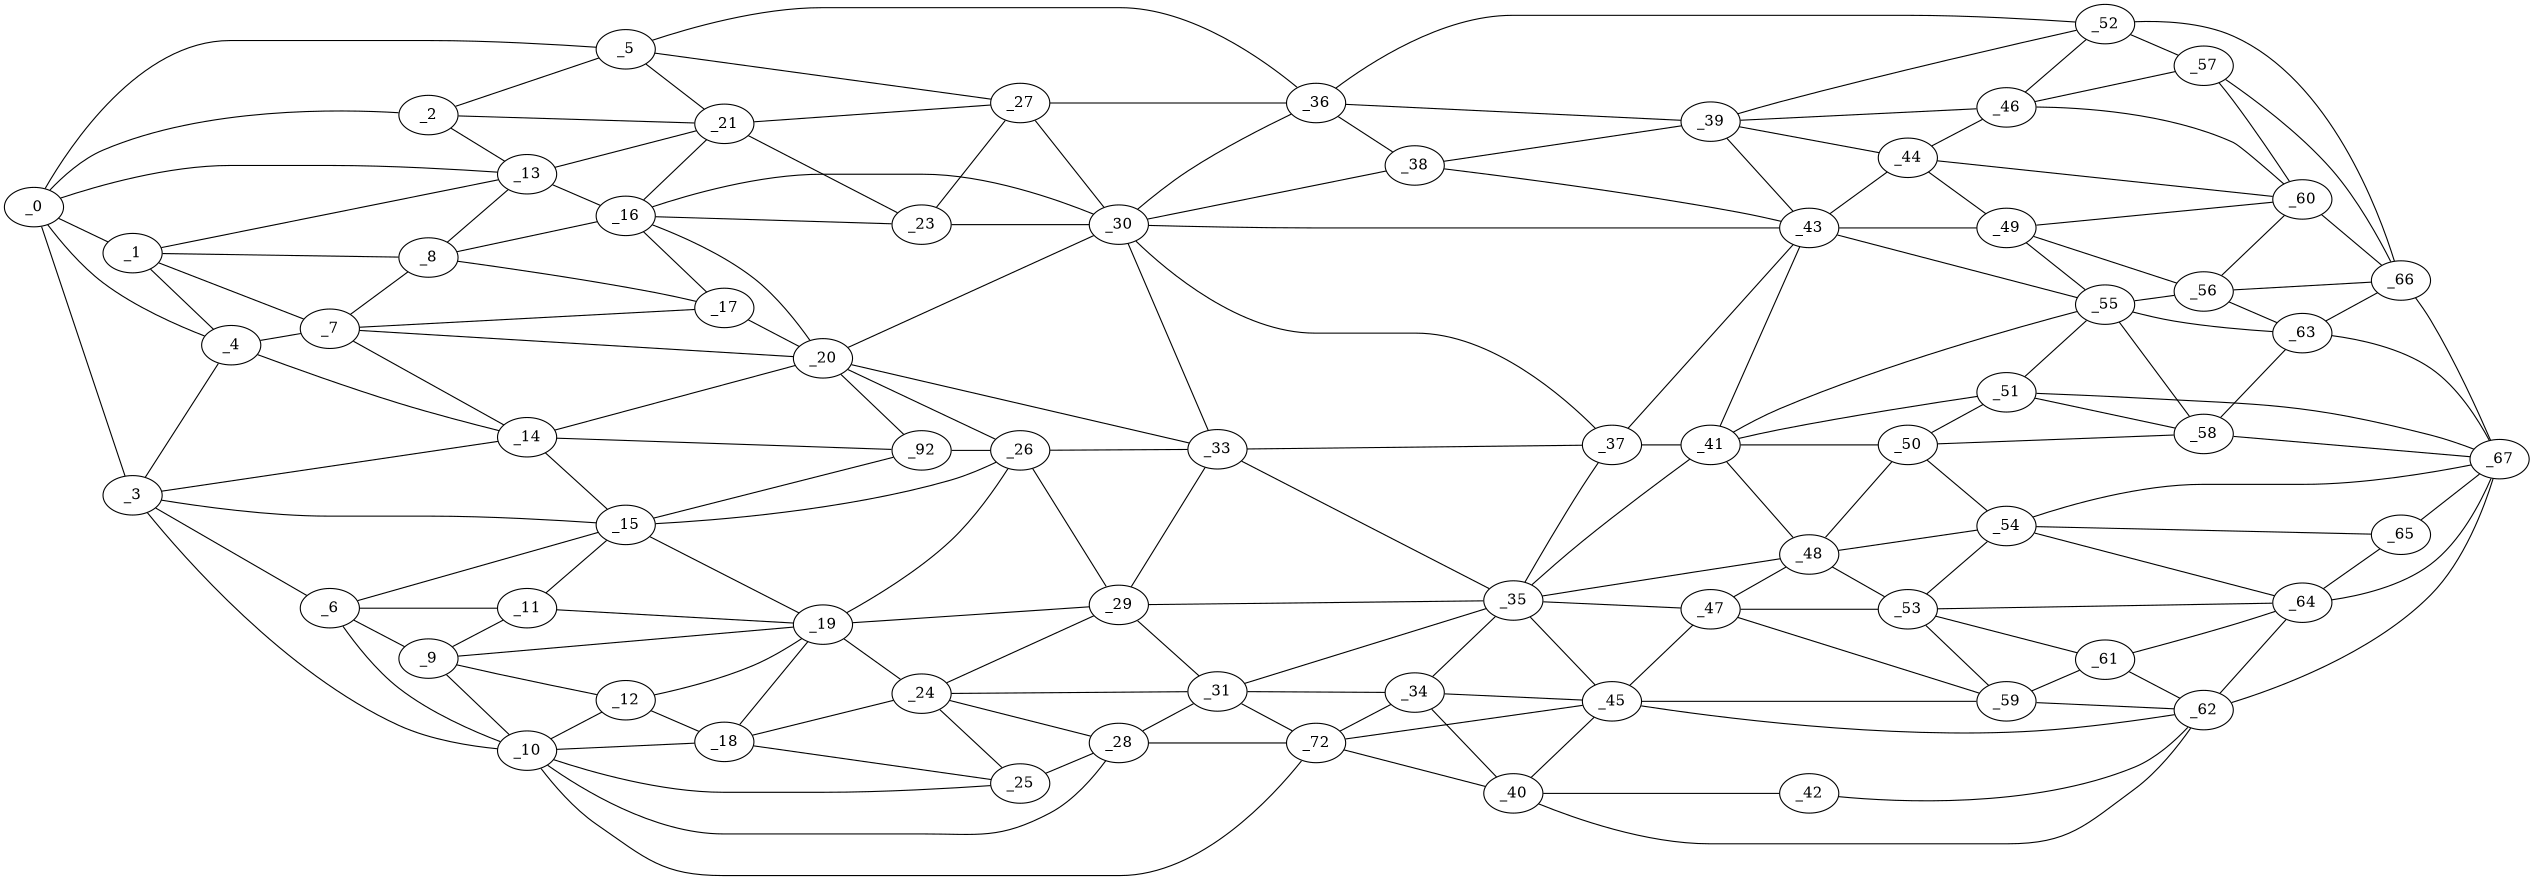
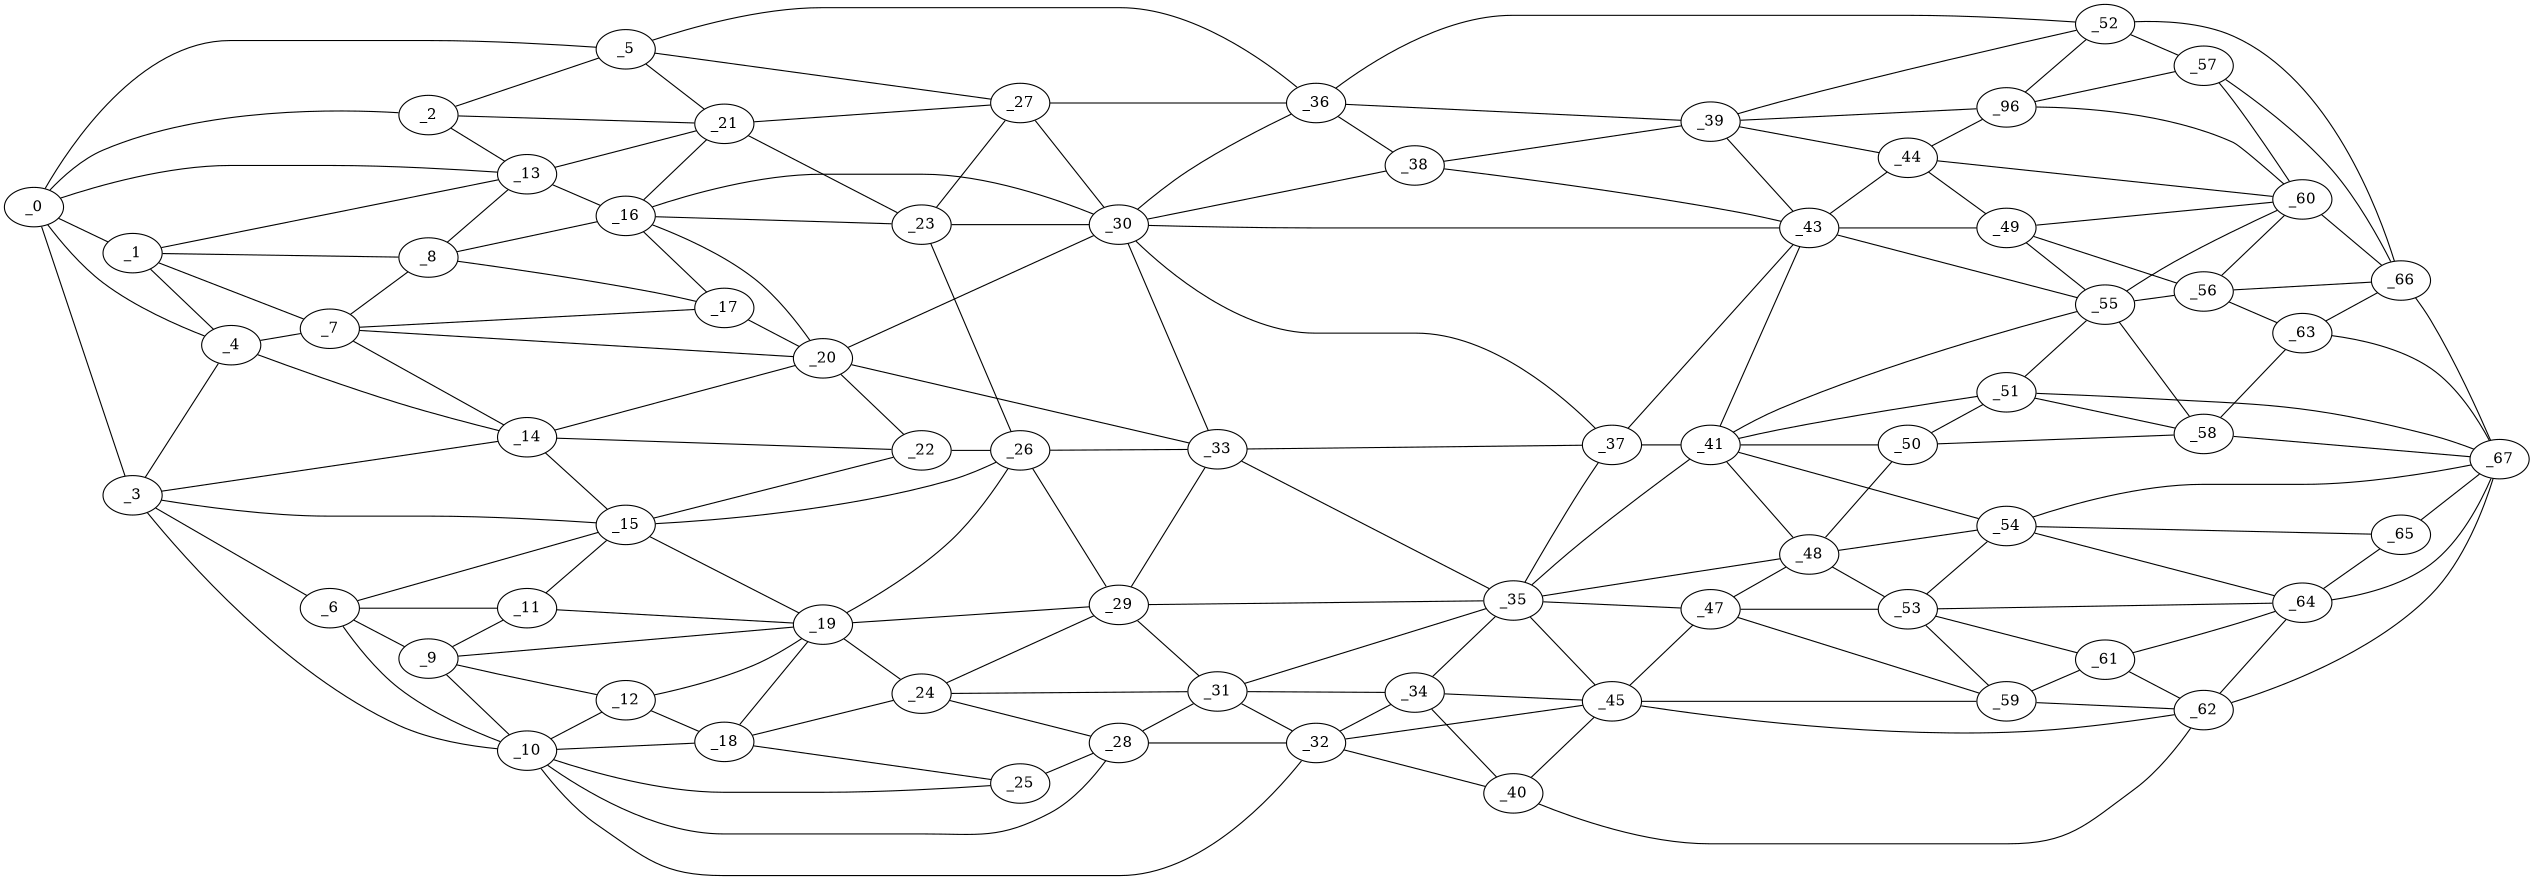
(2006, 107) -> (2006, 107)
(2202, 325) -> (2201, 248)
(922, 404) -> (971, 337)
(922, 450) -> (922, 450)
(1957, 485) -> (1858, 485)
(971, 739) -> none
(1316, 743) -> (1316, 743)
(1809, 793) -> none
